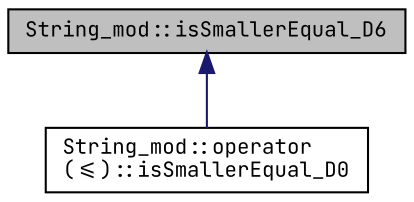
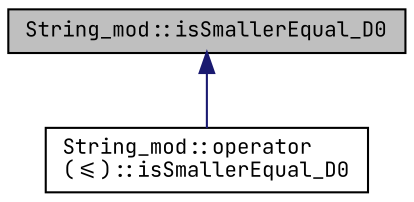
(207, 31) -> (207, 31)
